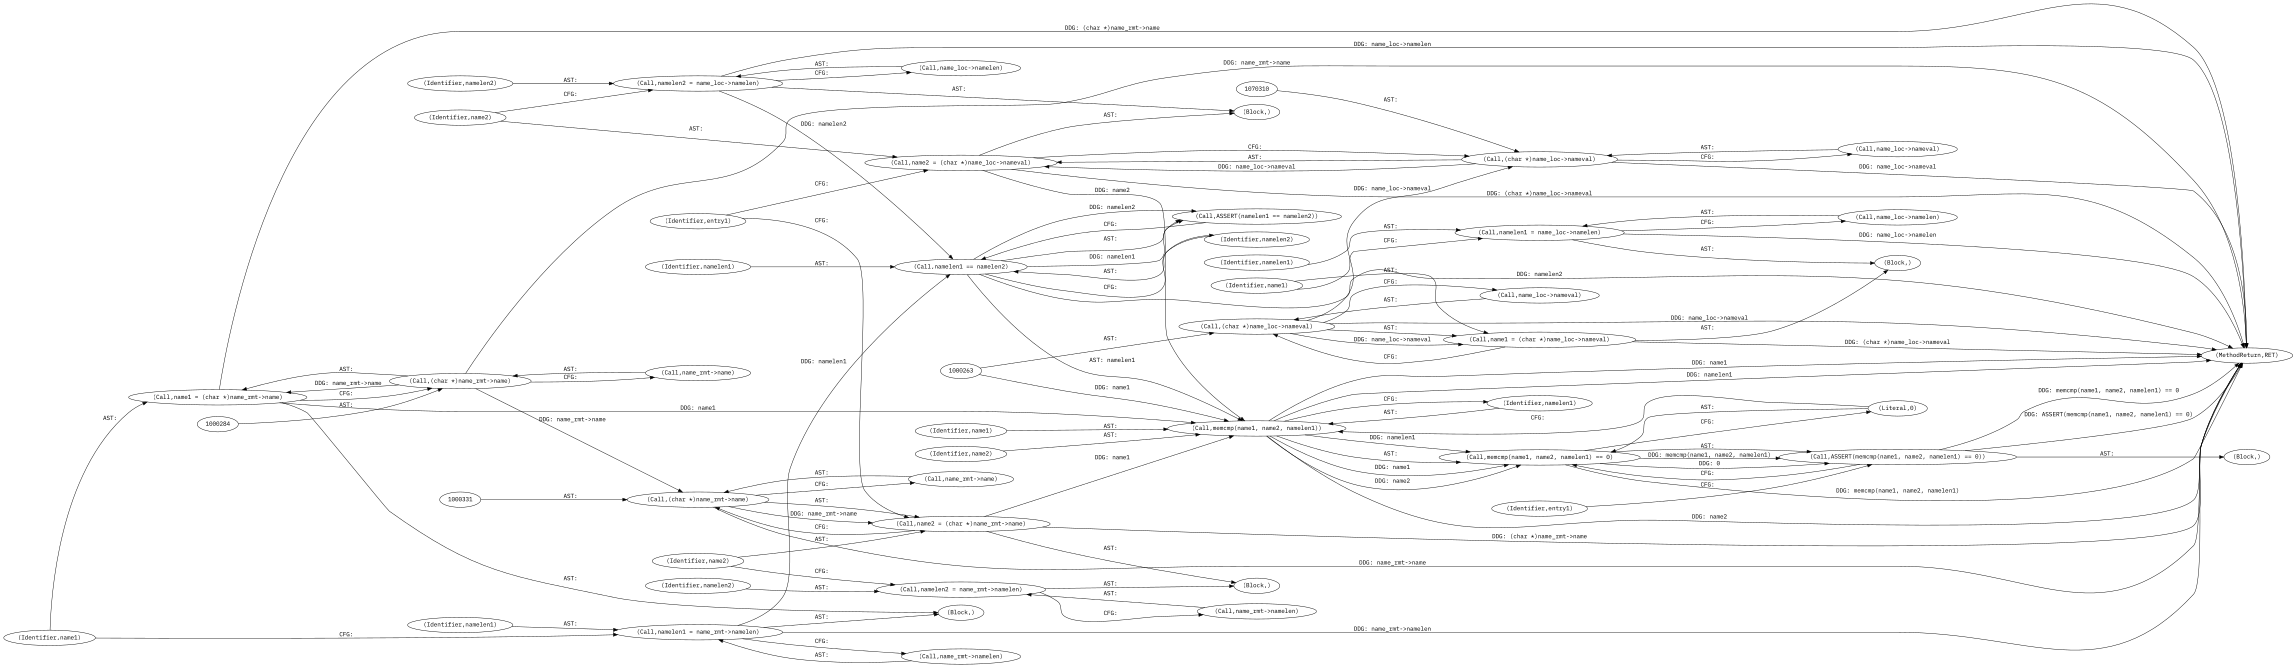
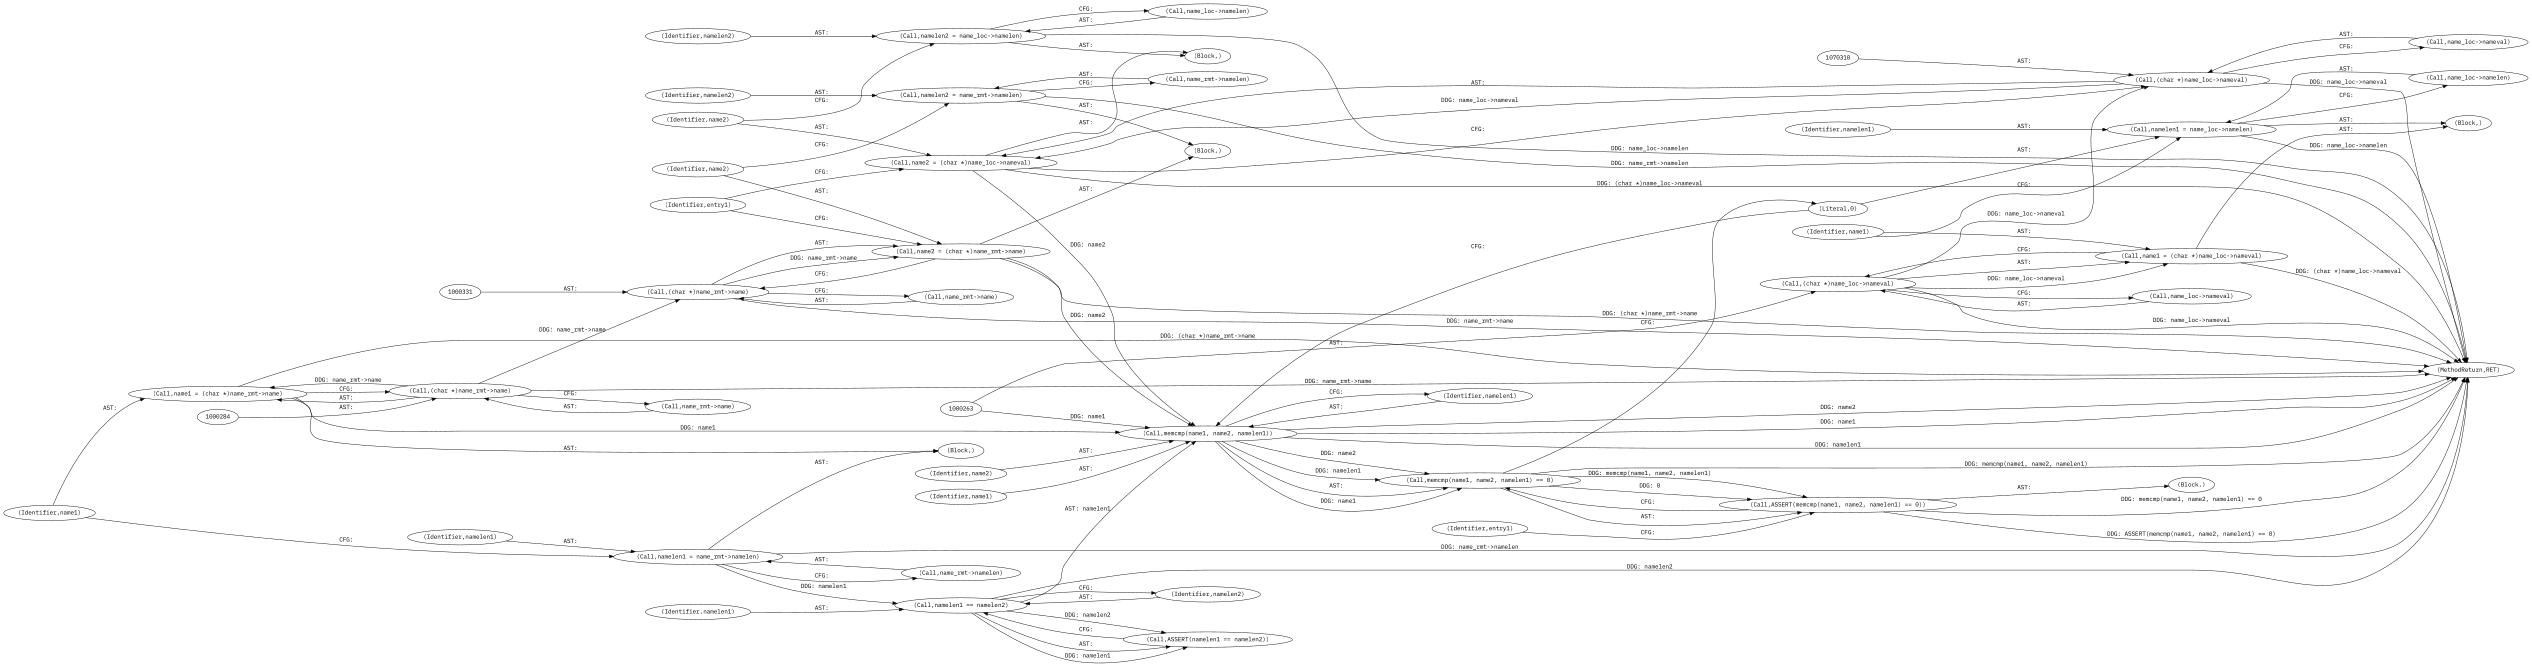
(842, 162) -> none
none -> (1800, 165)
(1733, 411) -> (2008, 171)
(1112, 458) -> (1088, 315)
